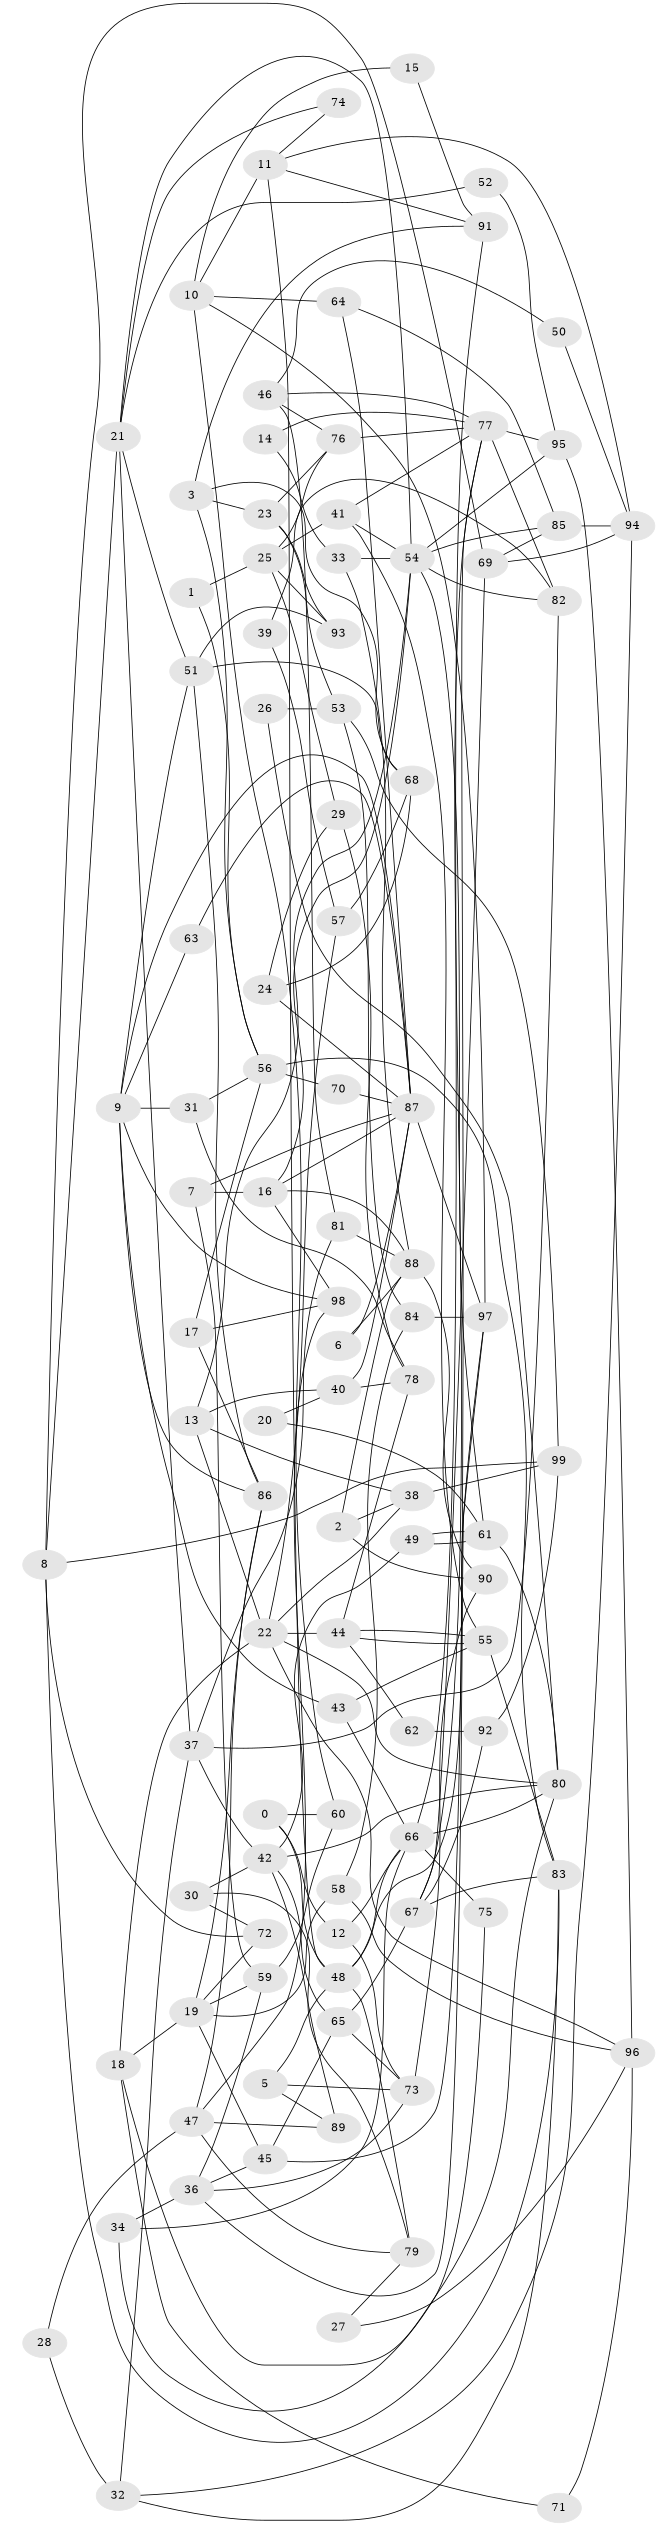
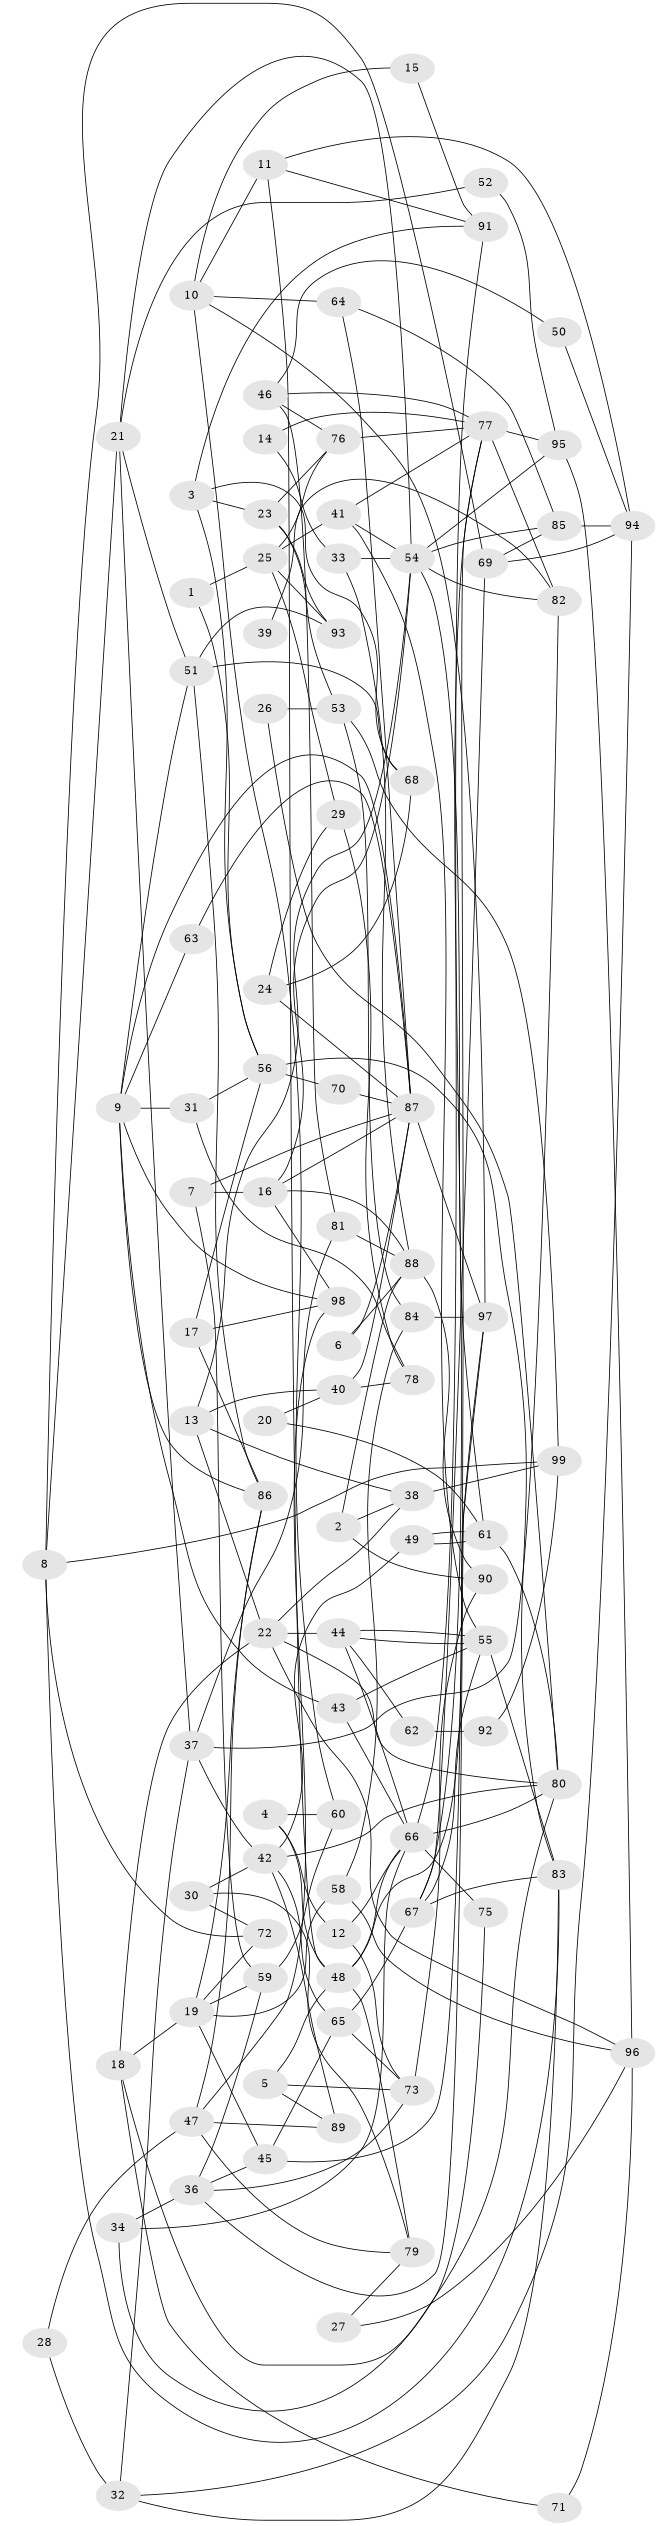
(339, 103) -> none
(339, 921) -> none
(377, 1501) -> (385, 1757)
(467, 1806) -> (453, 1823)
(265, 1815) -> (265, 1815)
